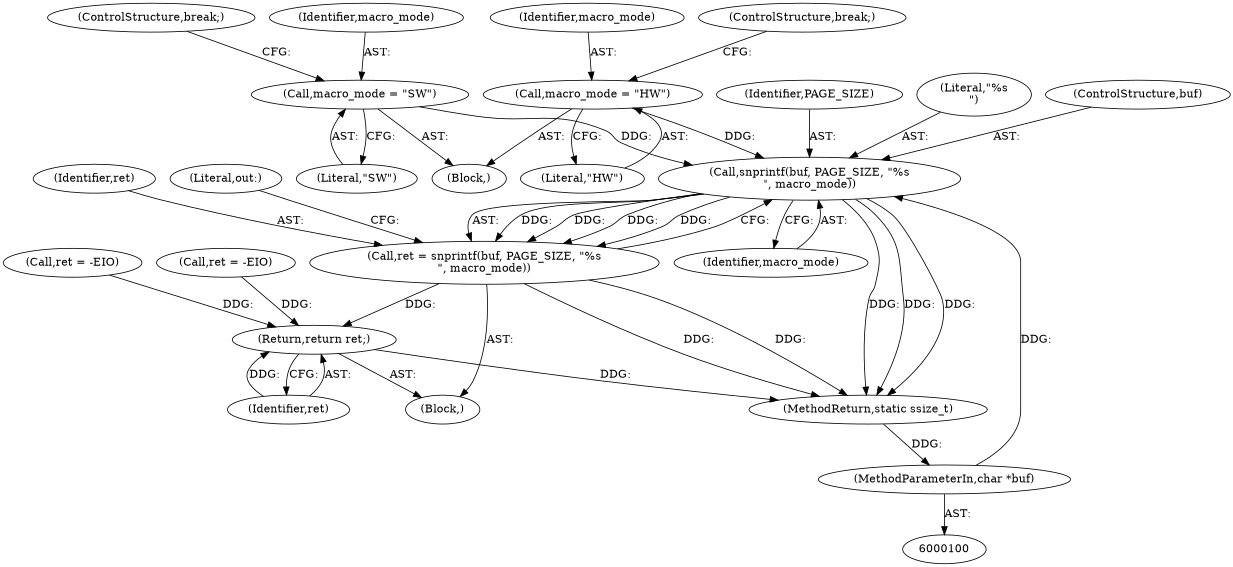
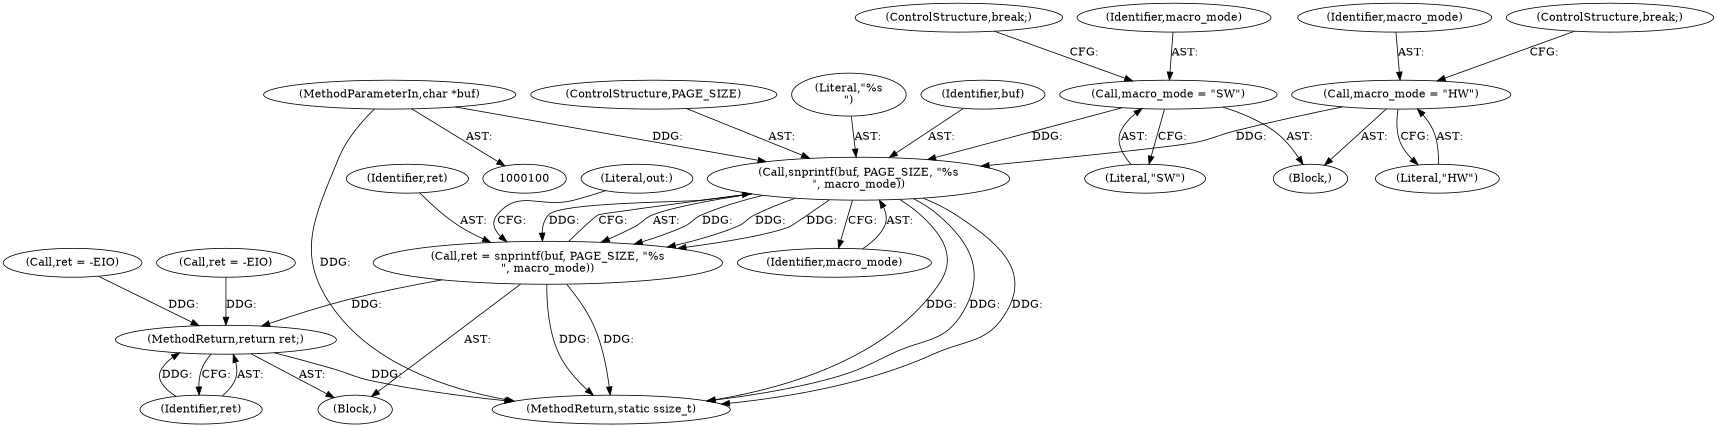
(810, 95) -> (654, 95)
(1138, 95) -> (983, 95)
(314, 340) -> (226, 340)
(903, 442) -> (328, 300)
(944, 549) -> (525, 179)
